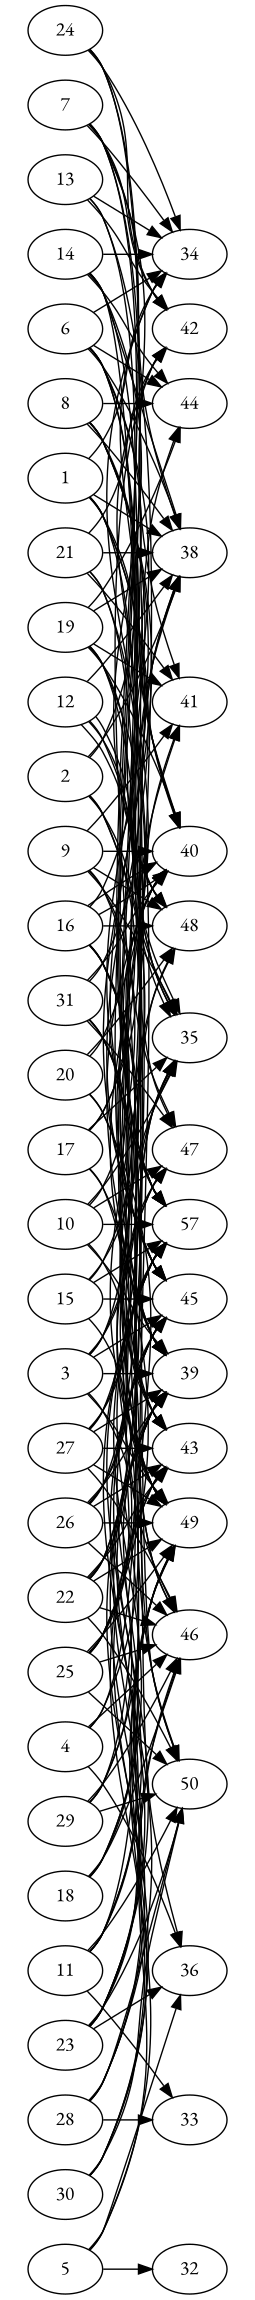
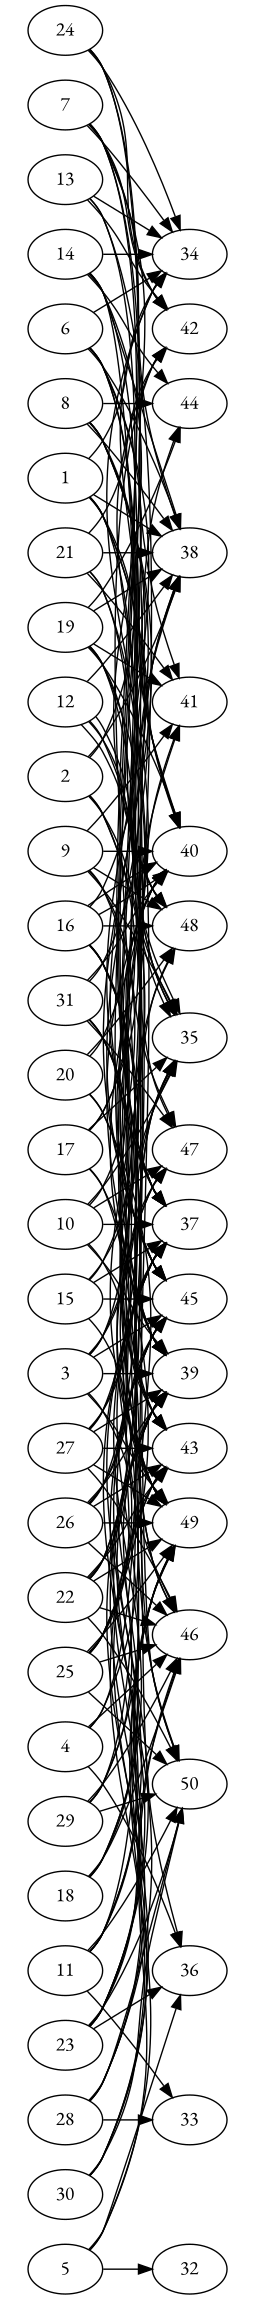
(122, 363) -> none
(190, 1224) -> (190, 1224)
